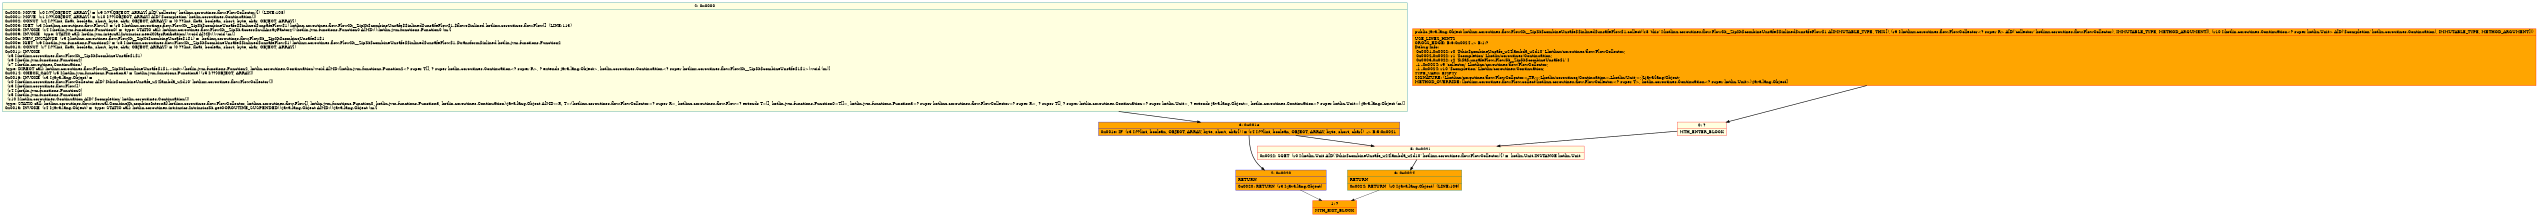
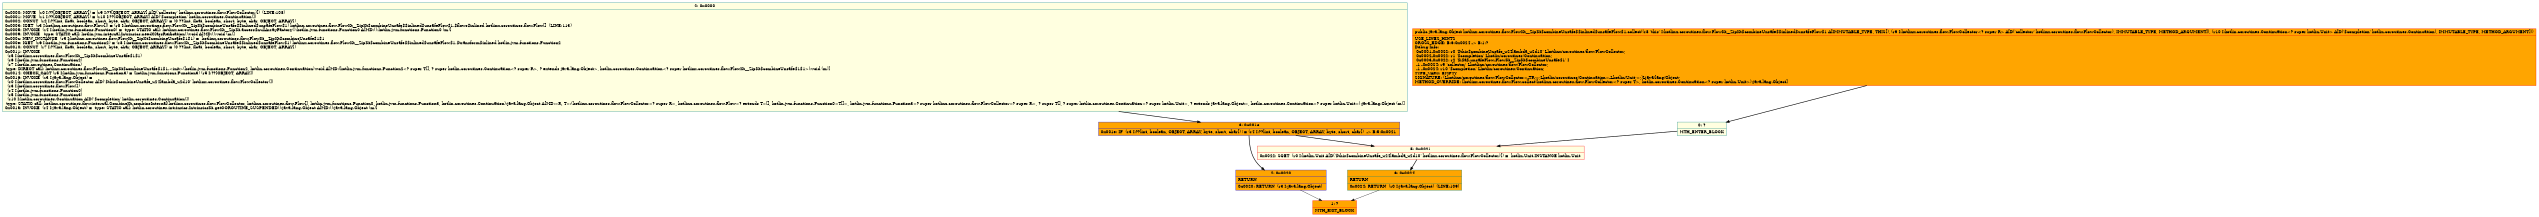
(1702, 129) -> (1702, 129)
